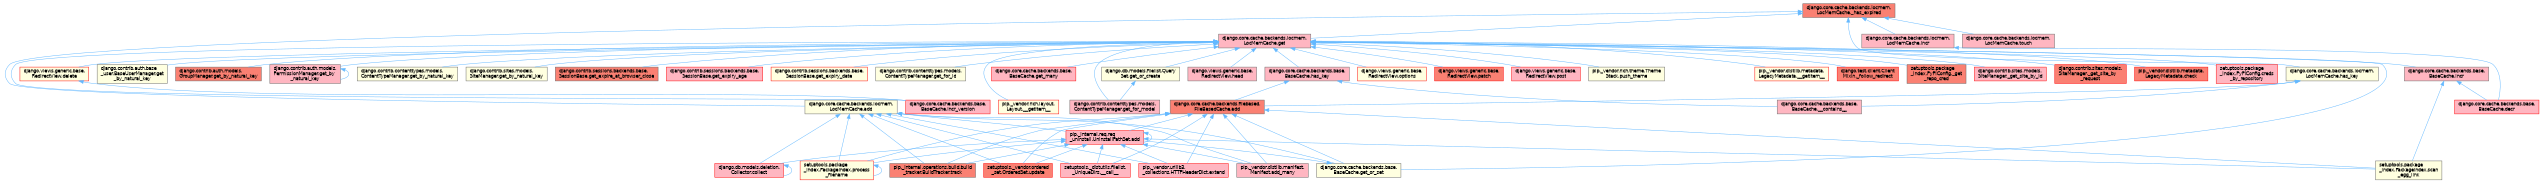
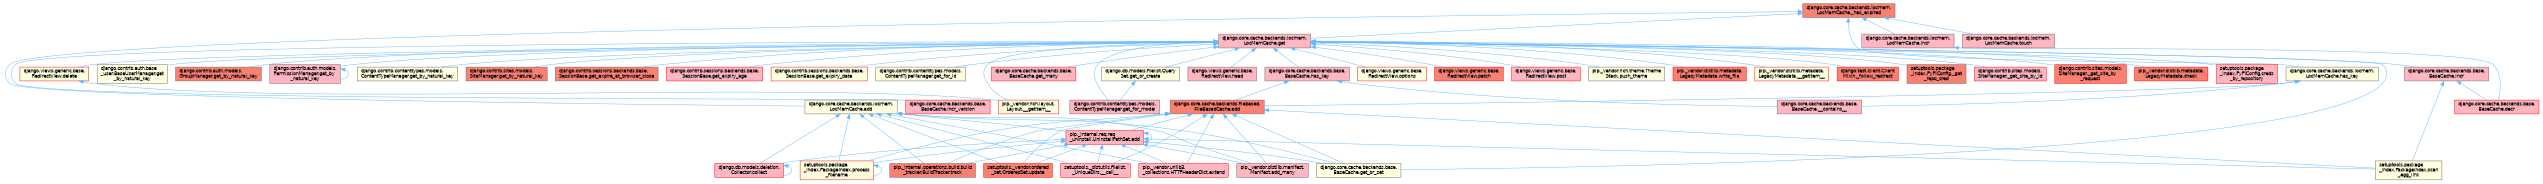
(507, 74) -> (507, 74)
none -> (1710, 74)
(494, 95) -> (541, 93)
(1235, 150) -> (1236, 151)
